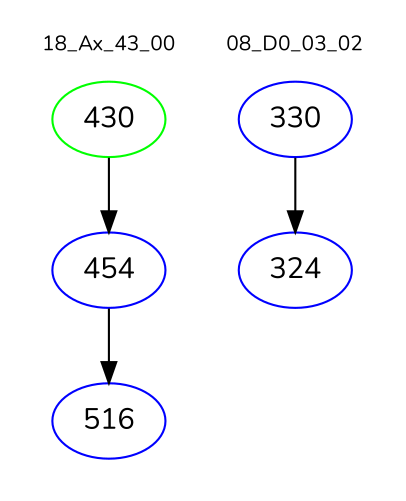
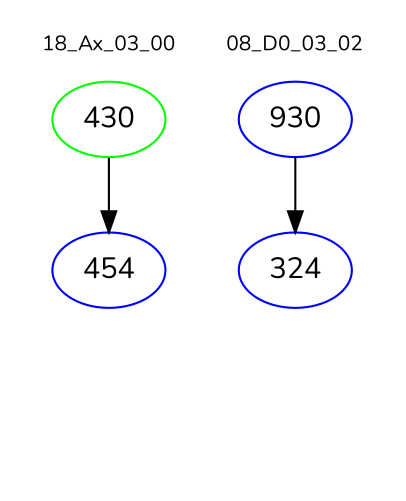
(109, 45) -> (109, 45)
(295, 119) -> (295, 119)
(109, 421) -> none
